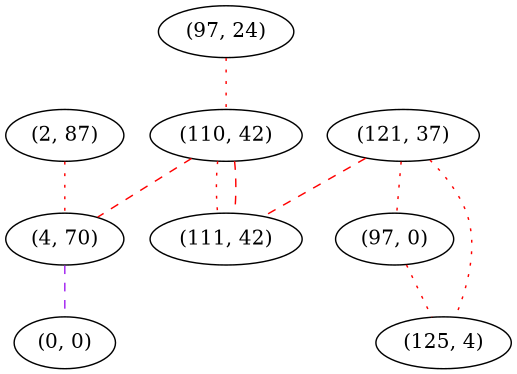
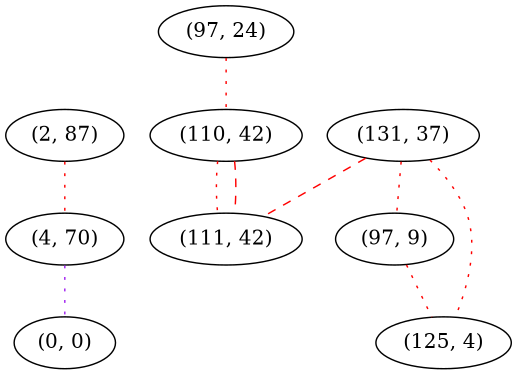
(403, 135) -> (403, 135)
(145, 188) -> none
(395, 239) -> (395, 239)
(65, 291) -> (65, 291)
